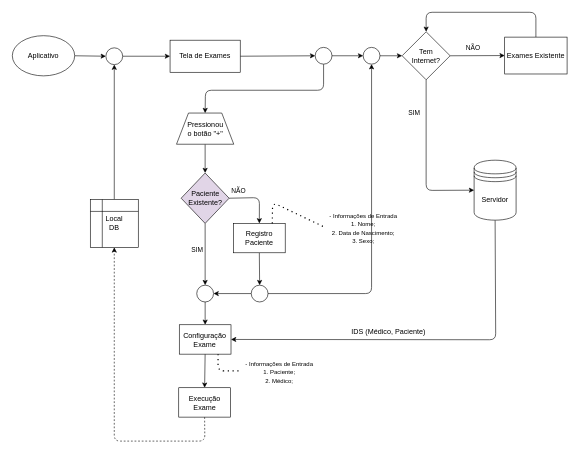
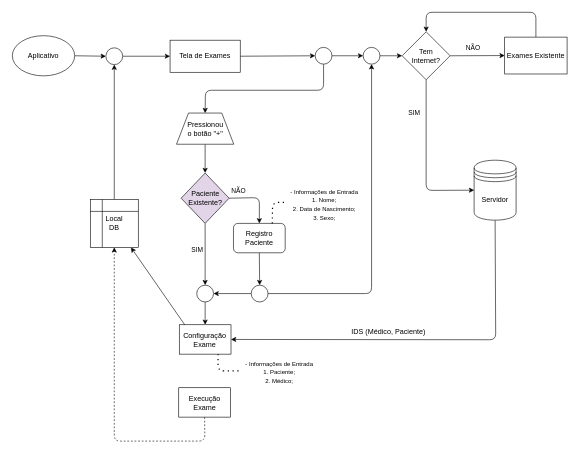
(363, 228) -> (324, 204)
(259, 238) -> (259, 238)
(205, 382) -> (158, 287)
